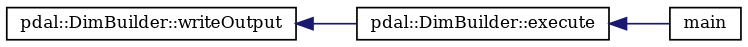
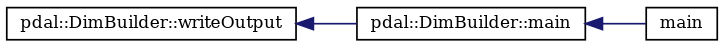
(483, 24) -> (471, 24)
